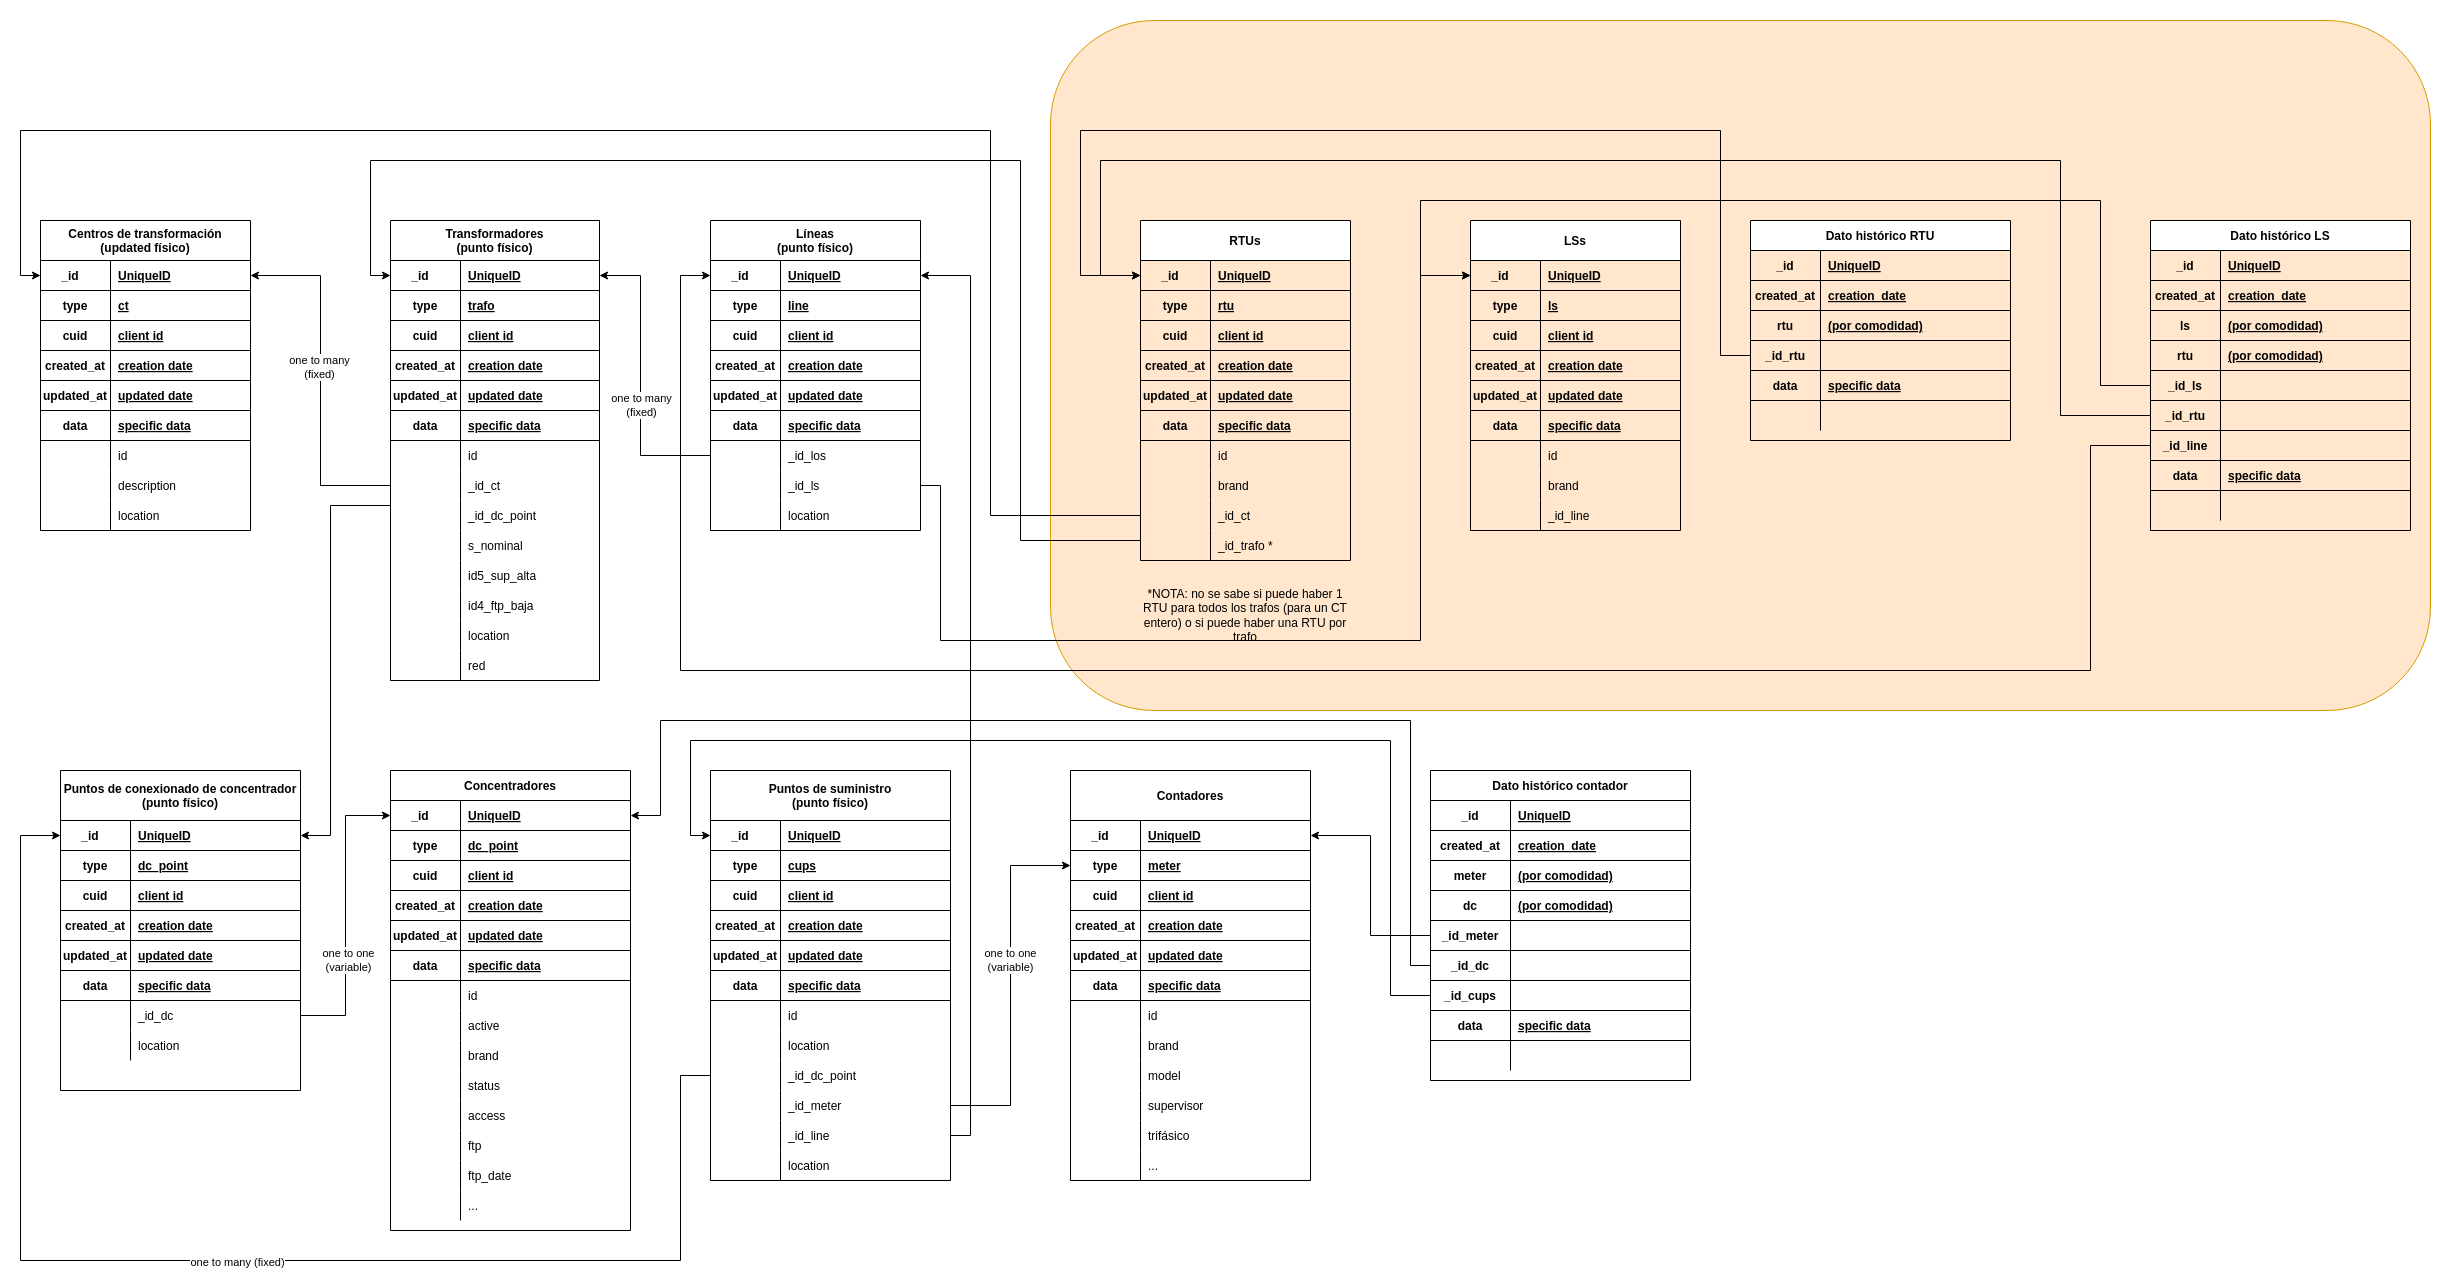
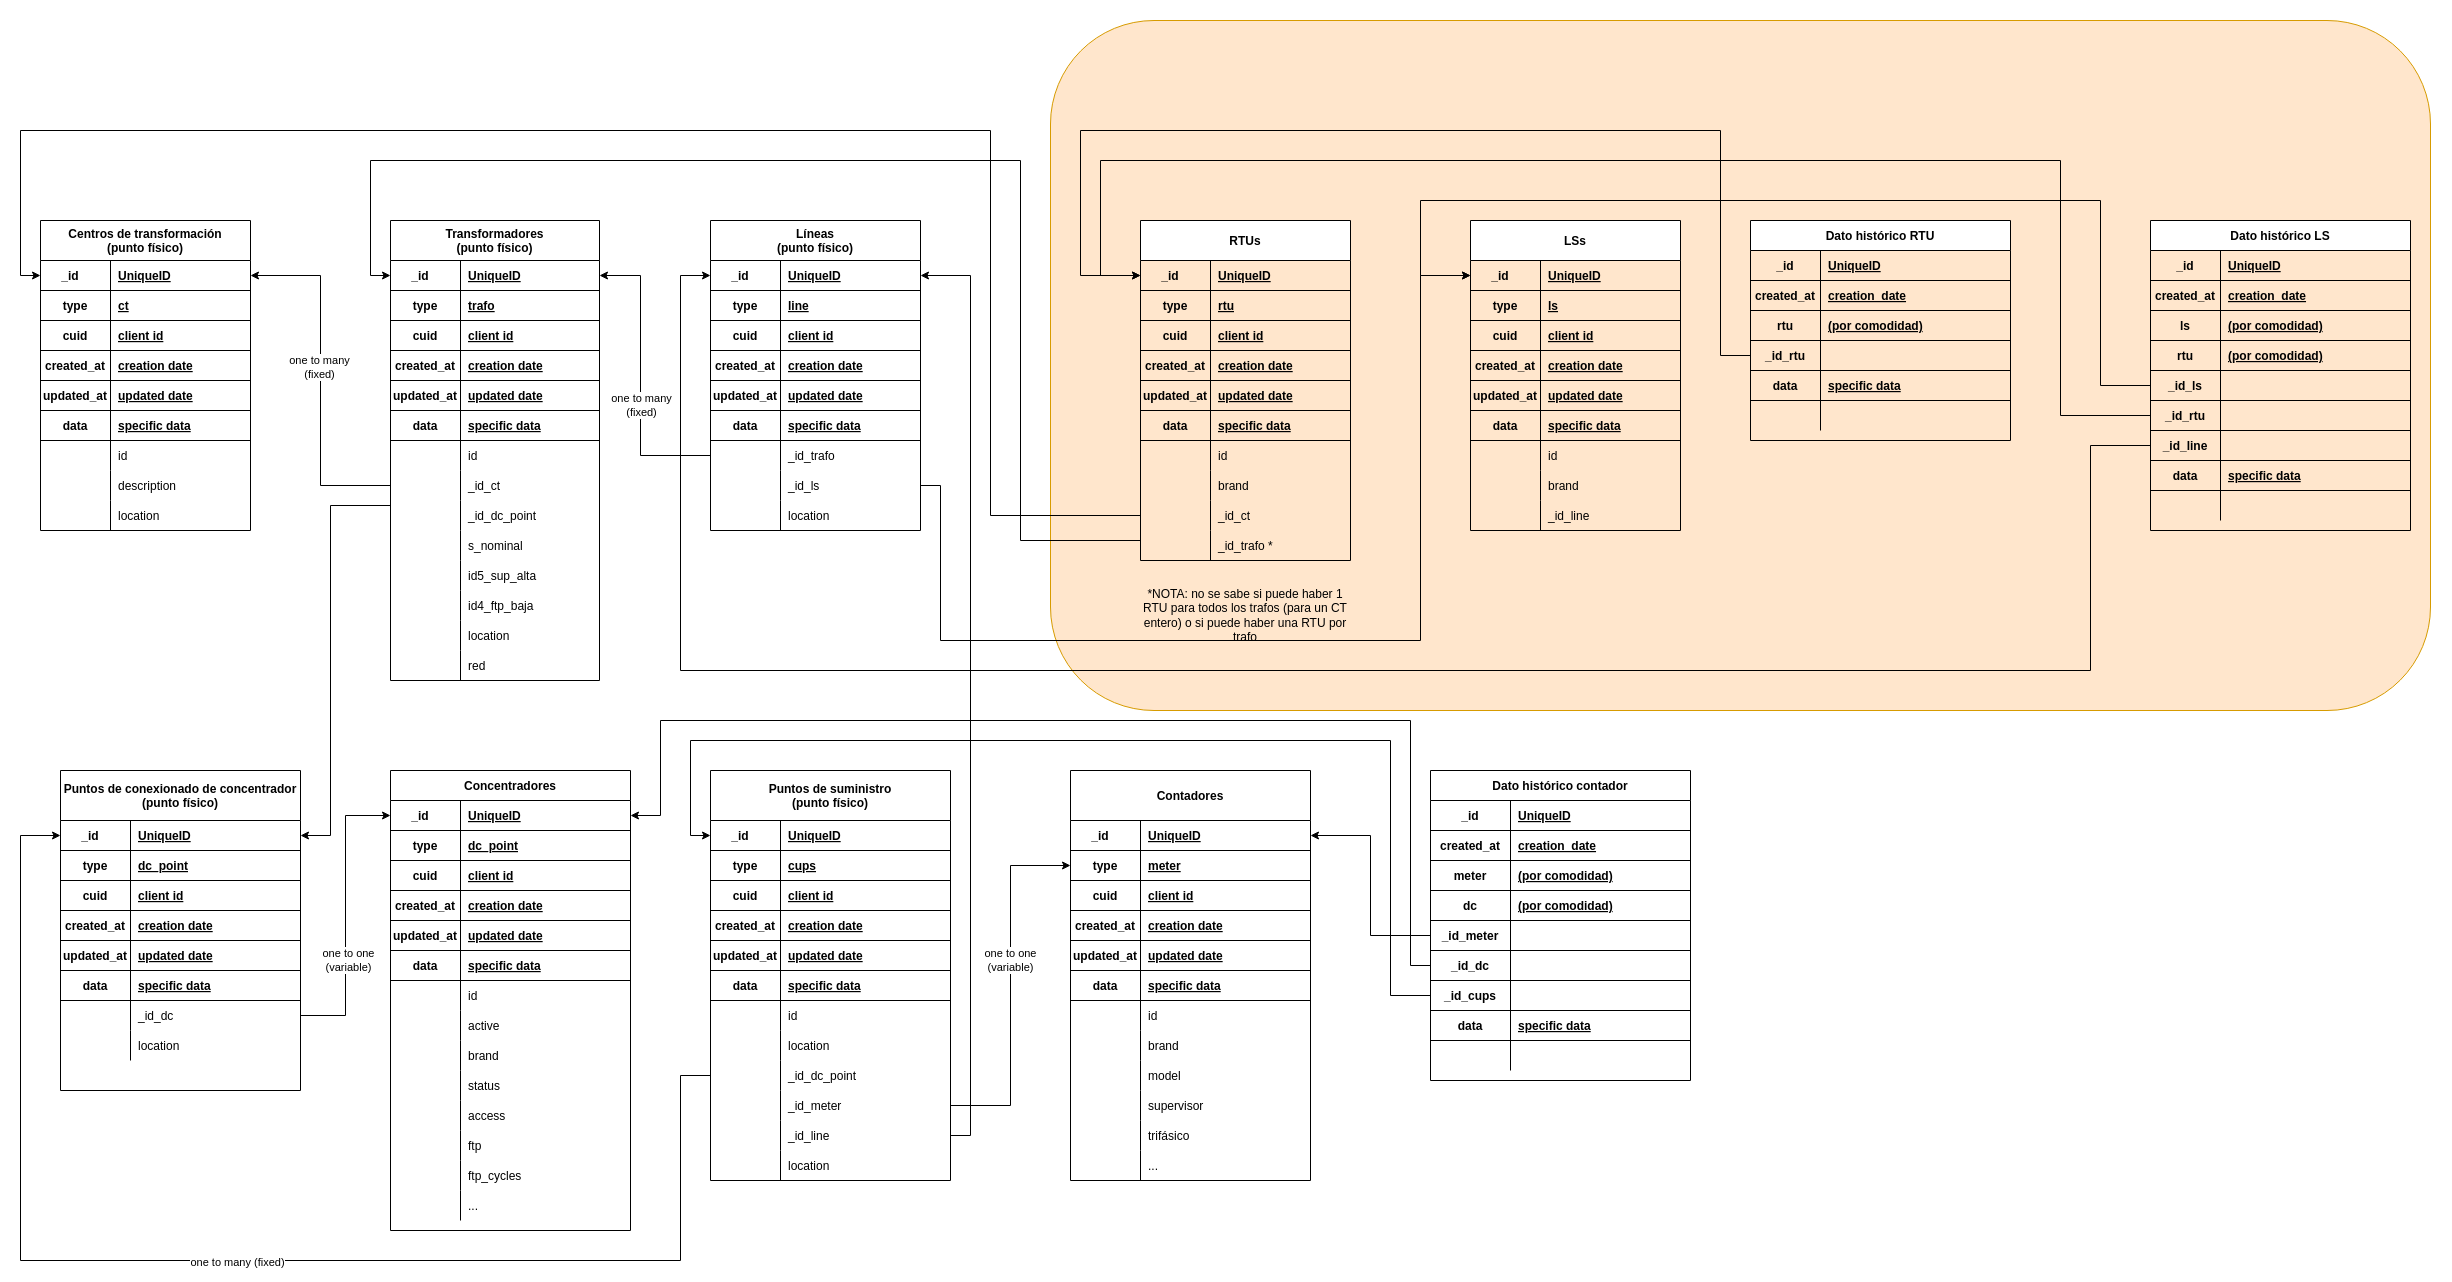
(145, 234) -> (145, 234)
(808, 456) -> (817, 456)
(495, 1176) -> (500, 1176)
